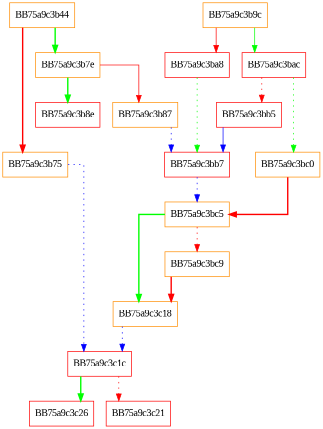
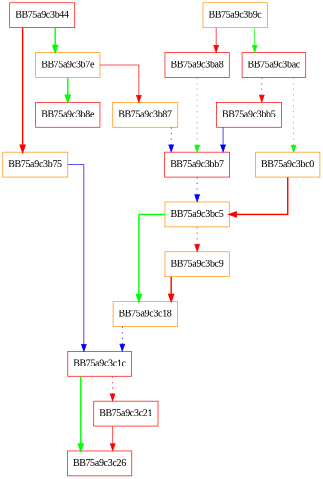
(42, 15) -> (42, 15)
(84, 247) -> (84, 247)
none -> (113, 435)
